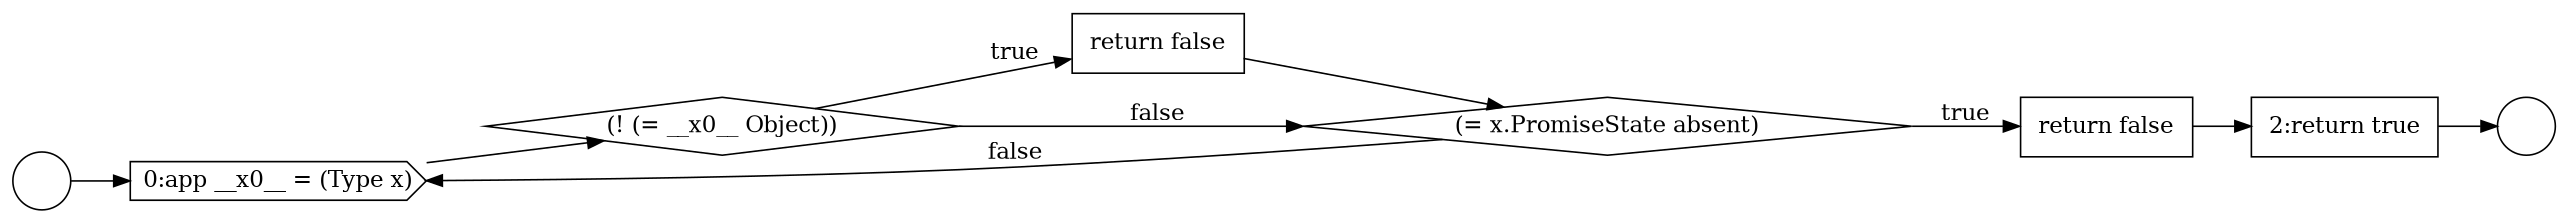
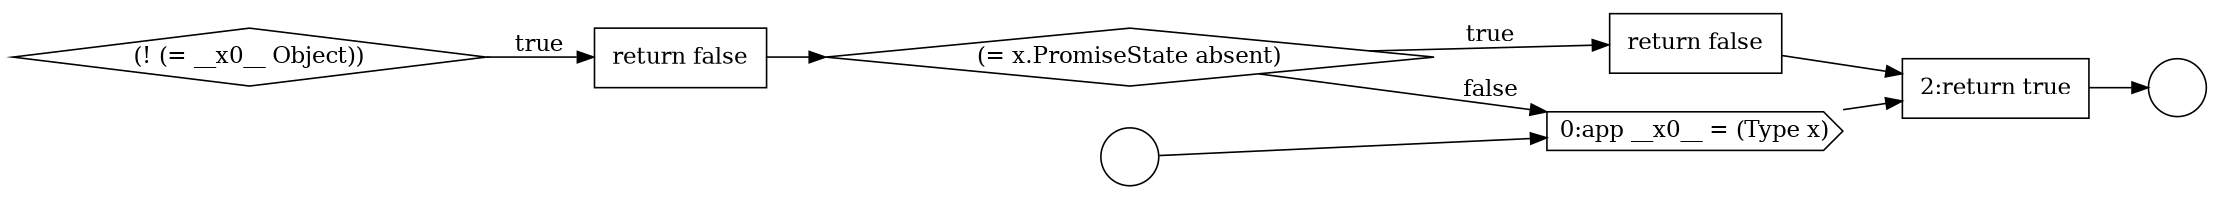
(1123, 126) -> none
(507, 153) -> (1865, 107)
